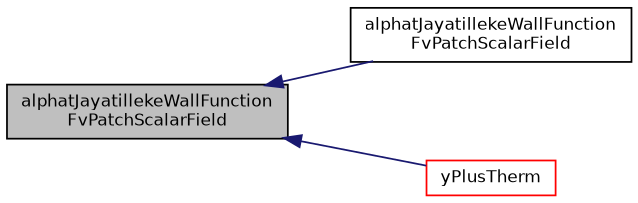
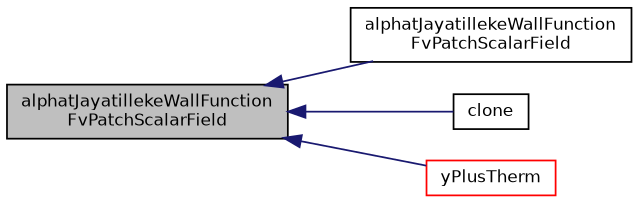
none -> (491, 112)
